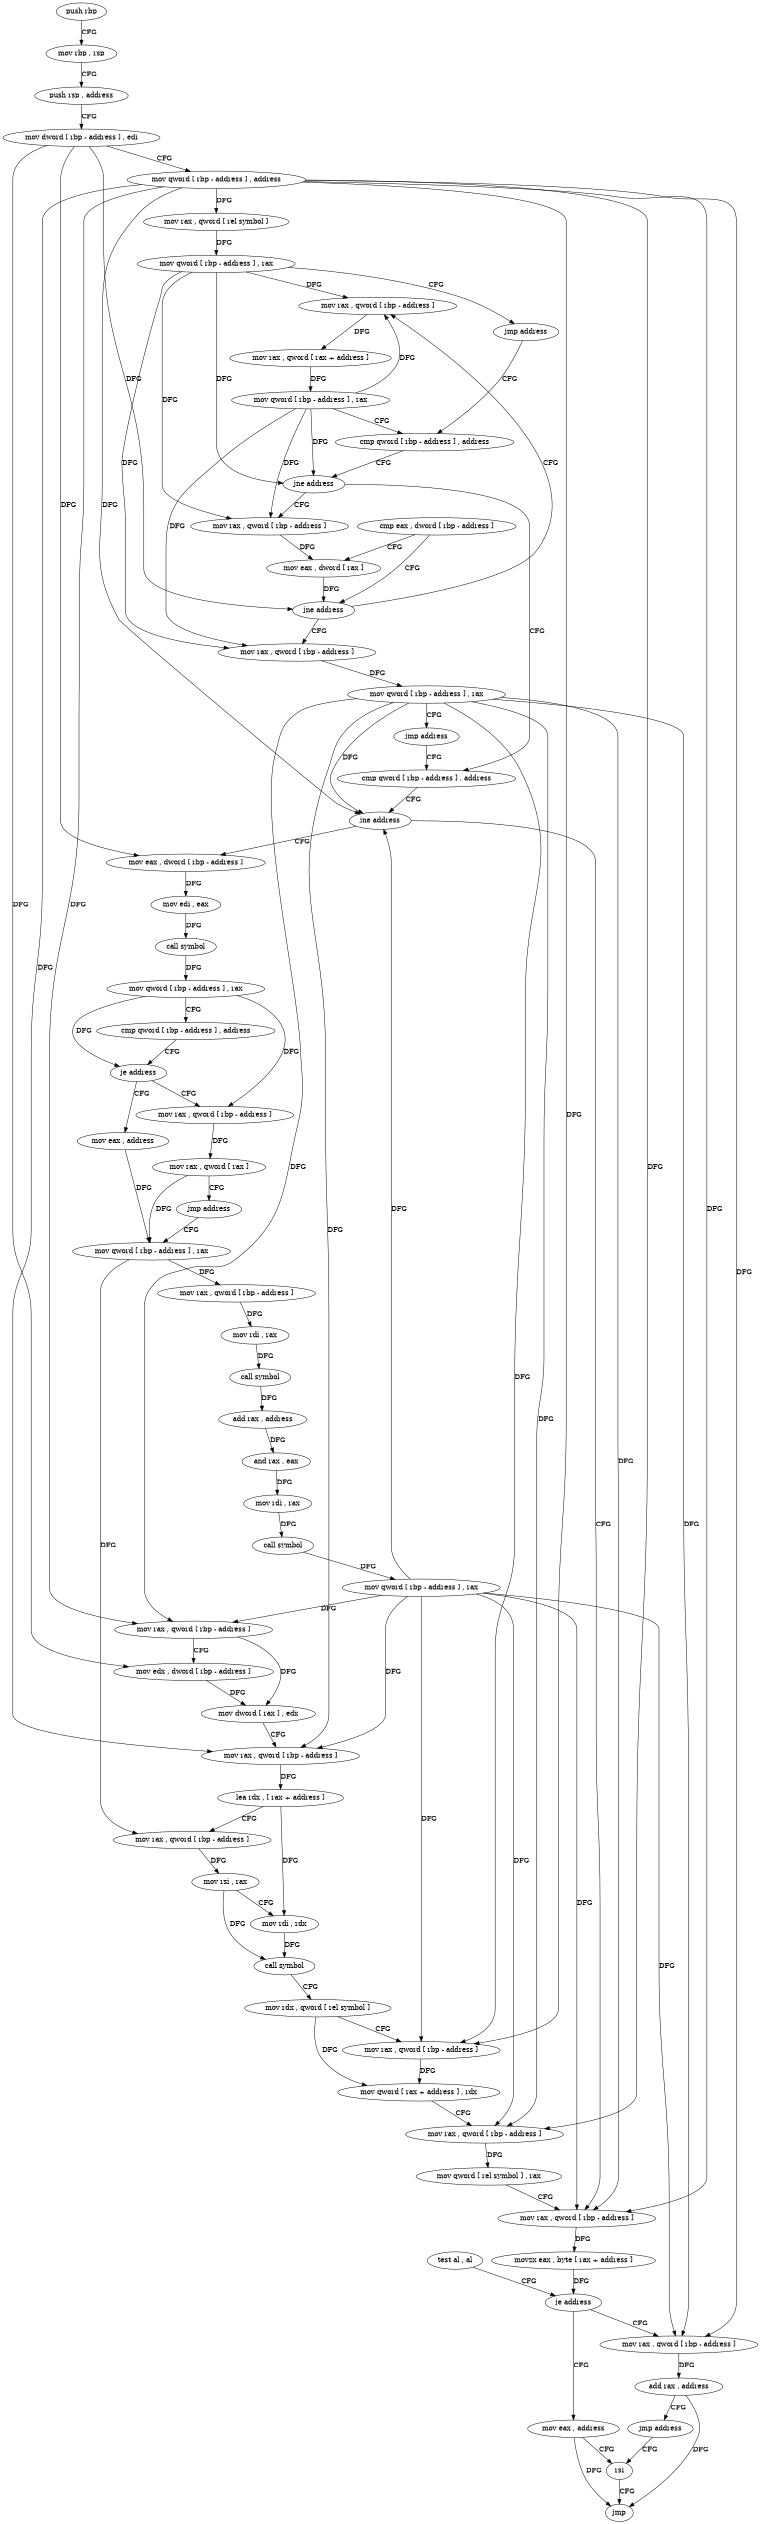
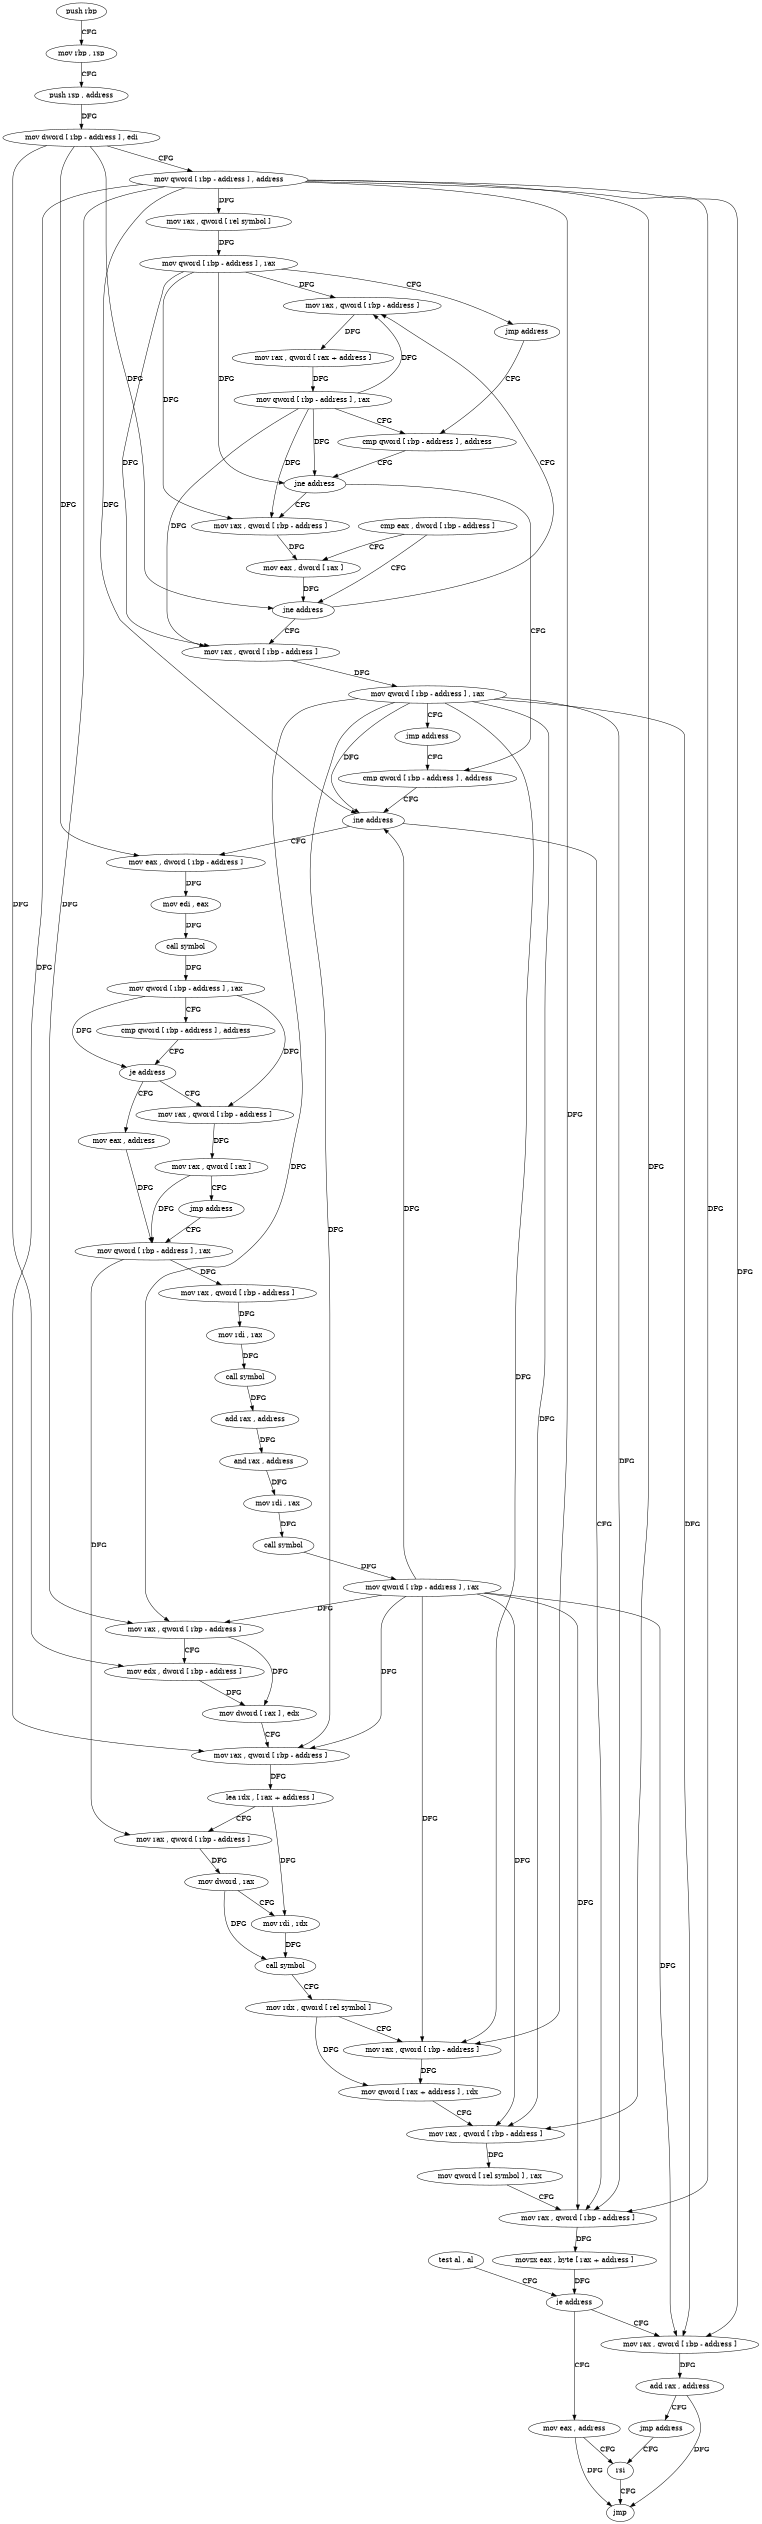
(89, 117) -> (89, 117)
(276, 1462) -> (264, 1462)
(225, 1882) -> (226, 1882)
